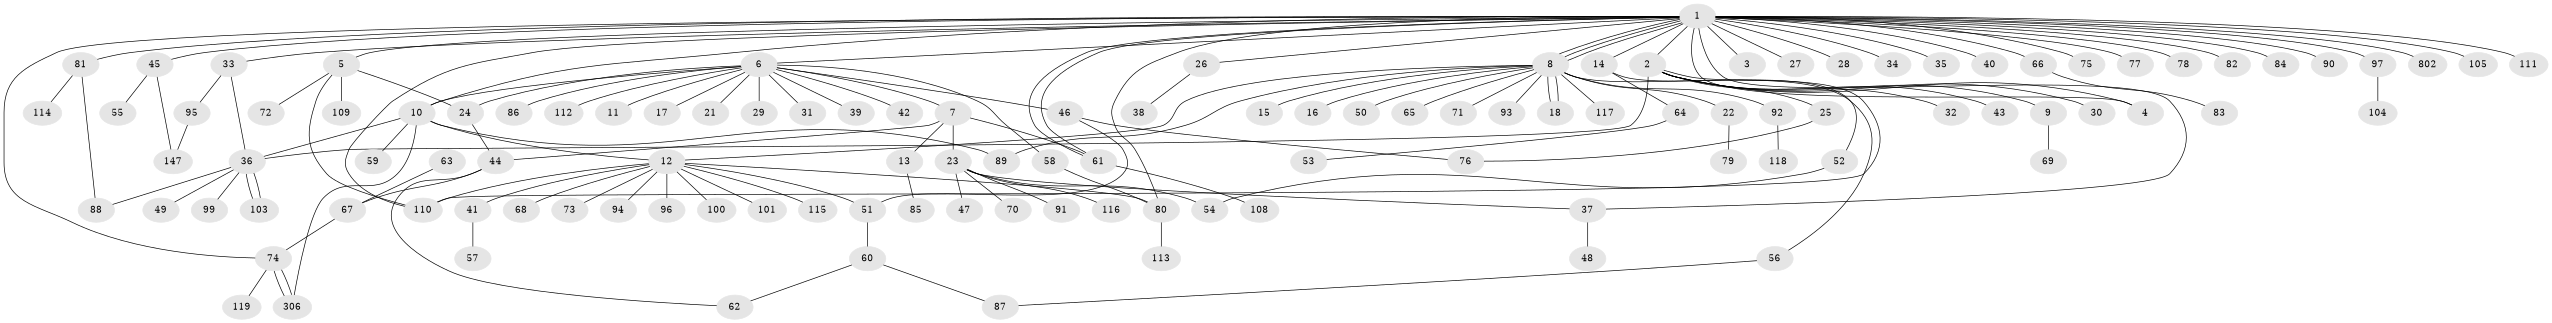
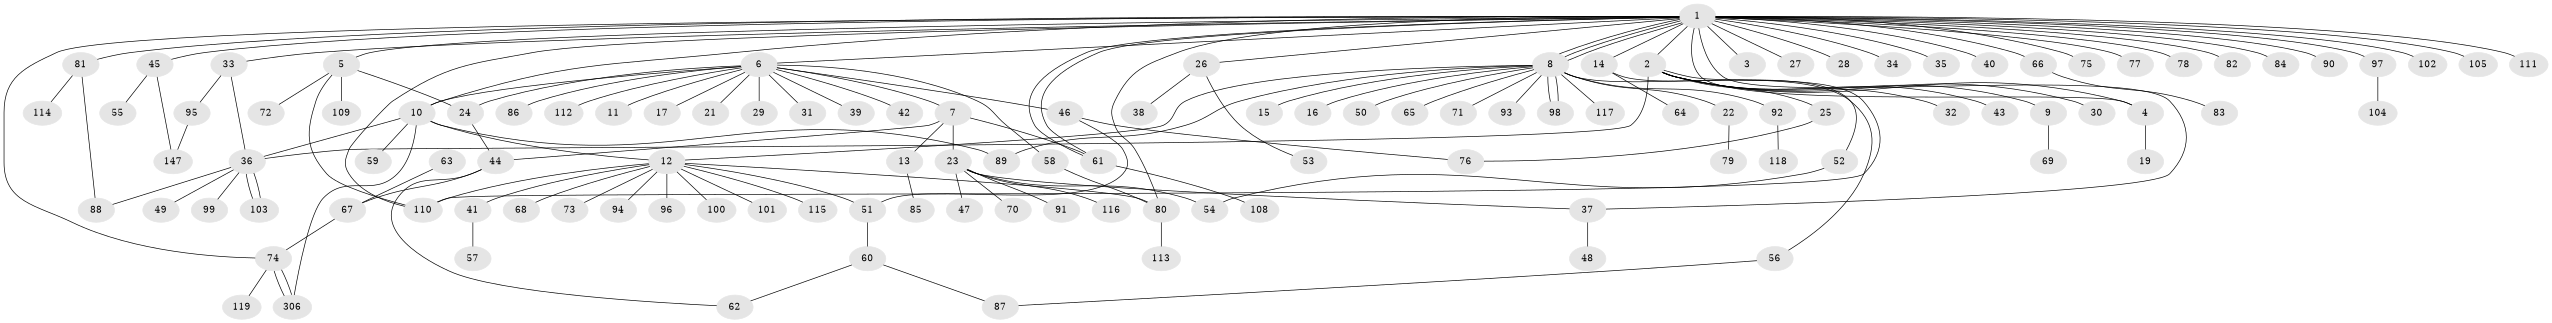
(2428, 65) -> (2428, 65)
(1555, 113) -> (1555, 113)
(1497, 144) -> (1241, 126)
none -> (2145, 162)
